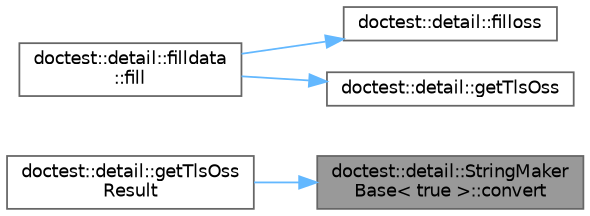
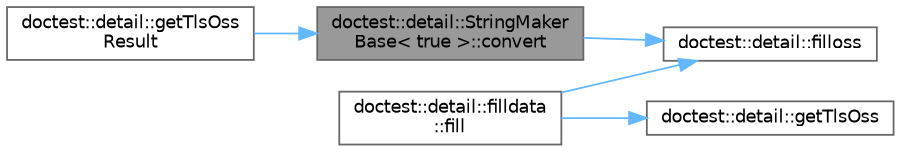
none -> (615, 39)
